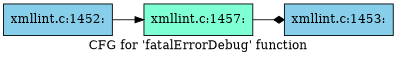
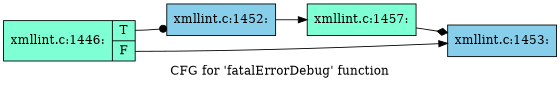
none -> (69, 41)
